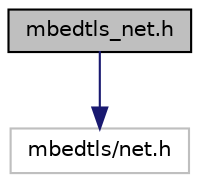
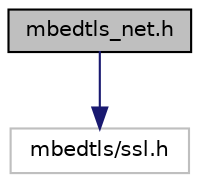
(100, 151) -> (100, 151)
